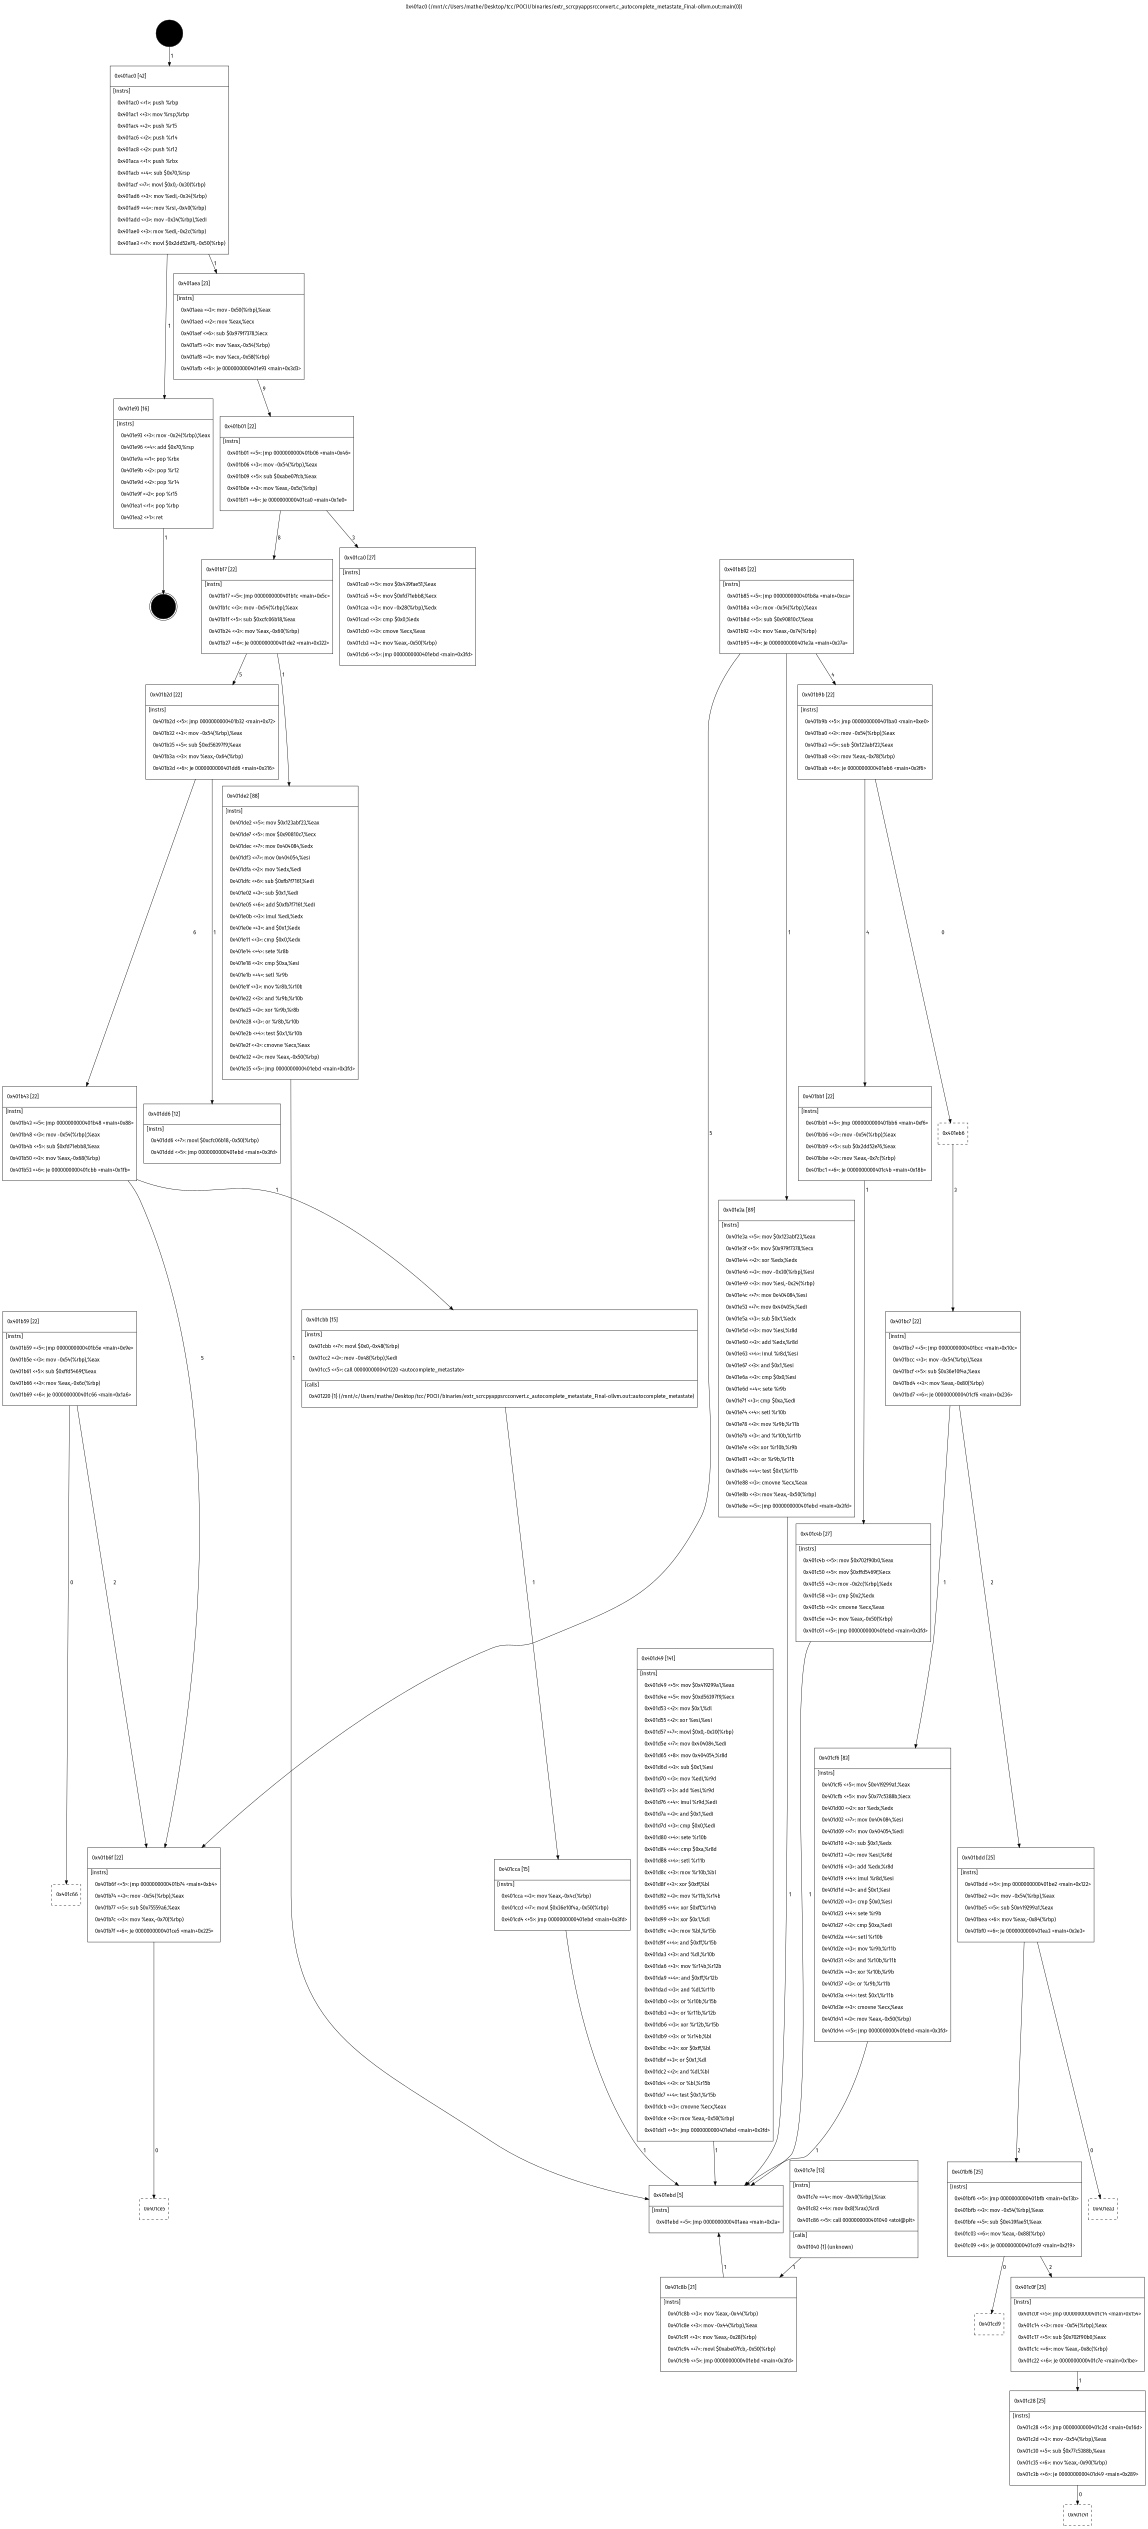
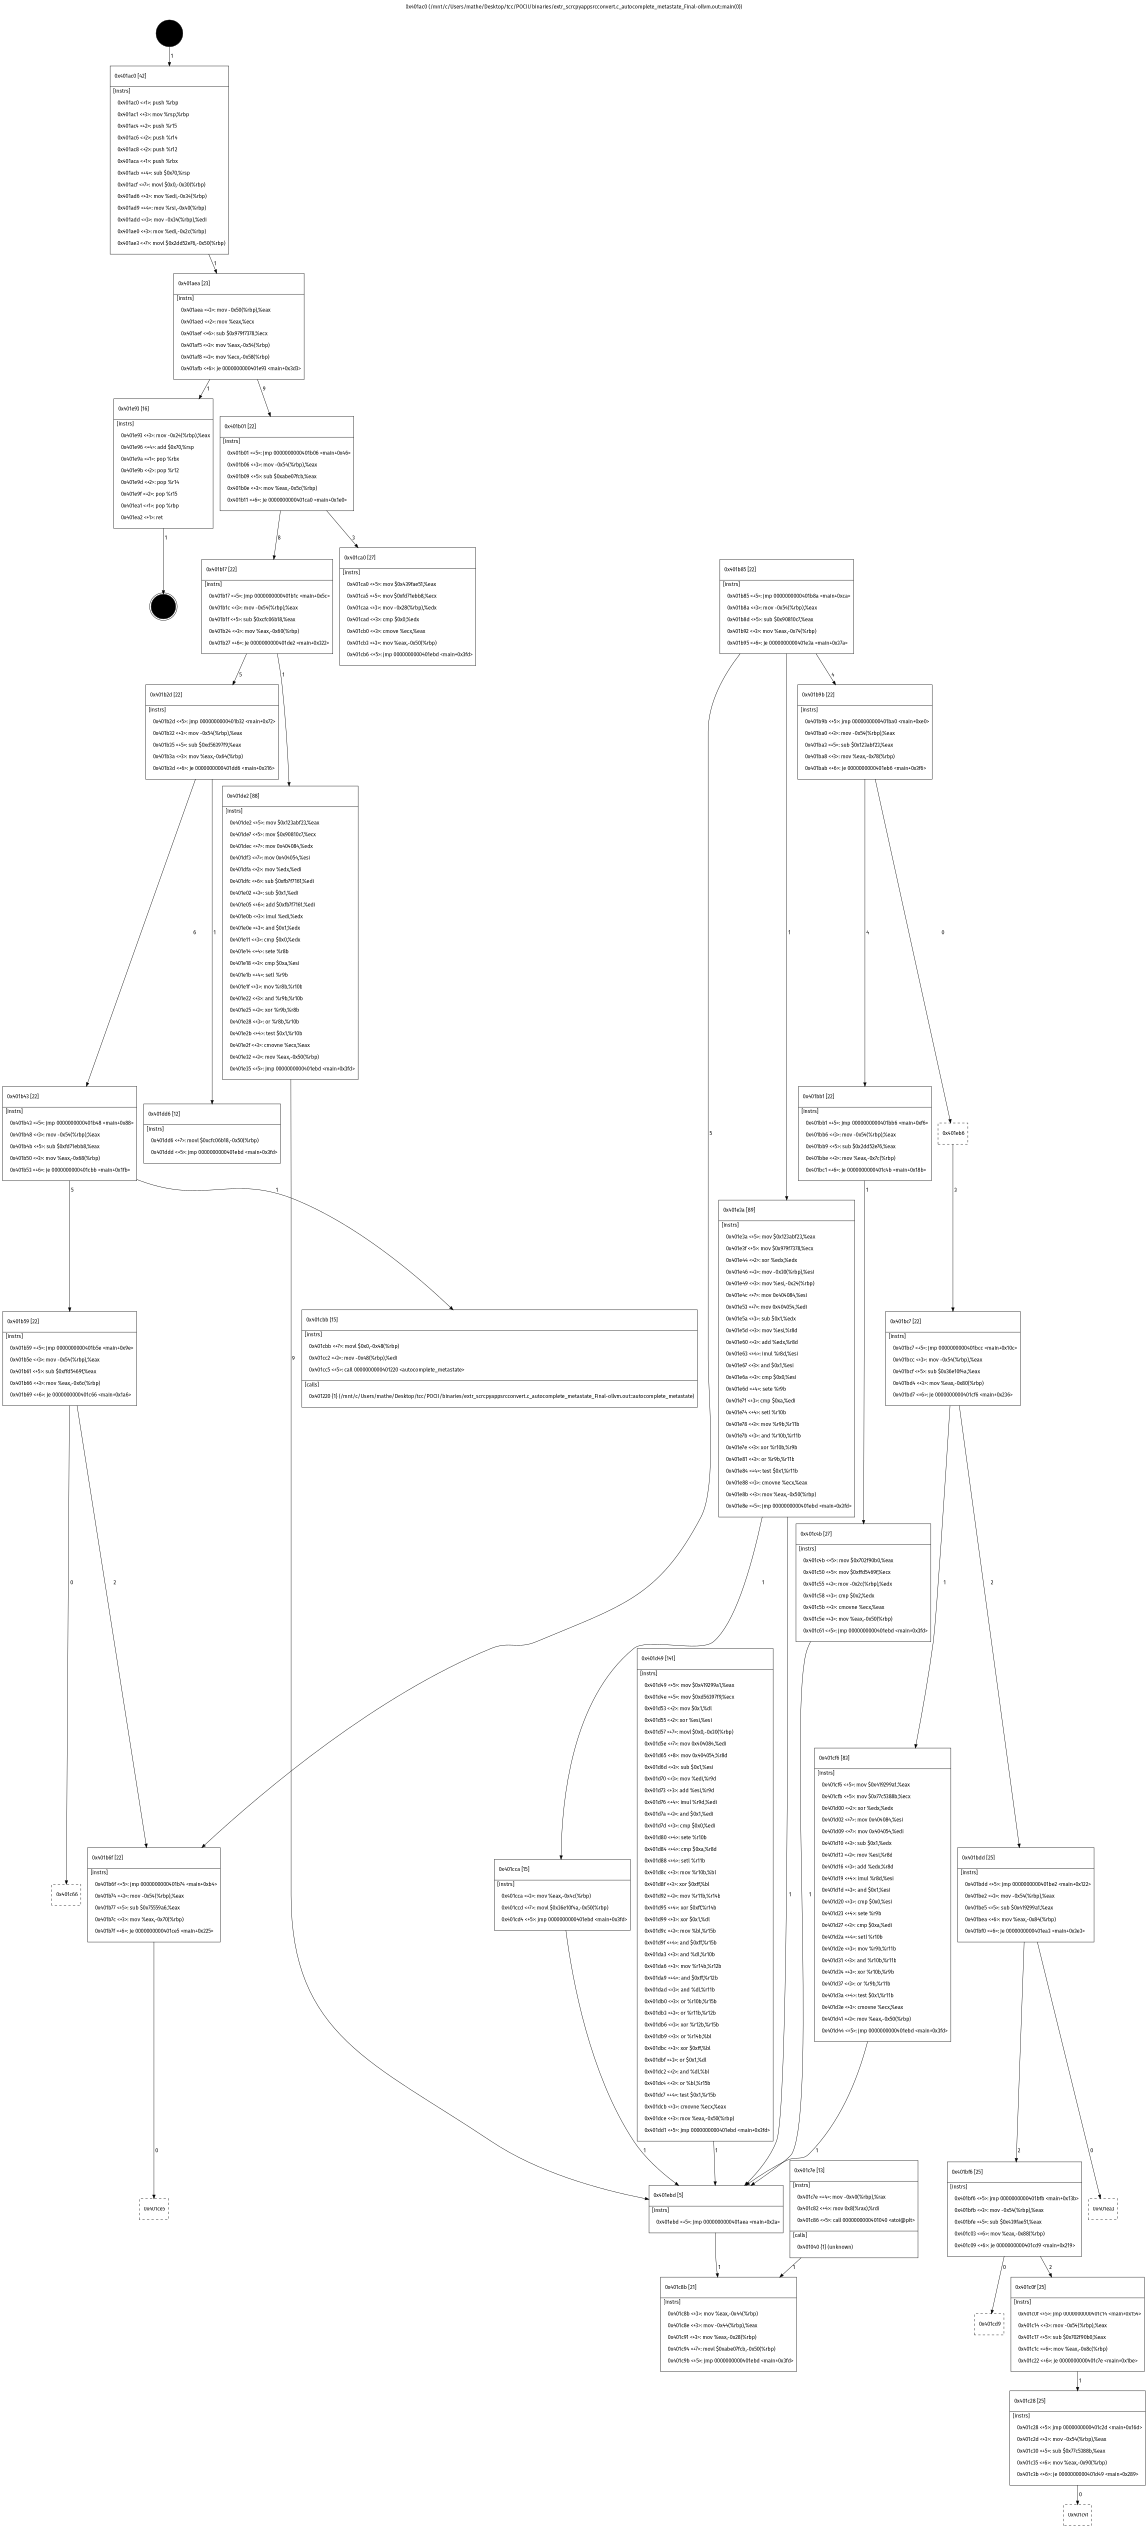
(166, 325) -> (205, 387)
(293, 1359) -> (293, 1359)
(199, 1508) -> (70, 1244)
(532, 1631) -> (631, 1652)
(721, 2257) -> (716, 2253)
